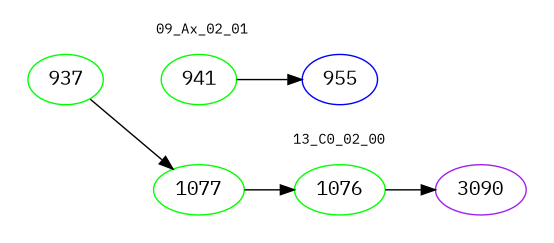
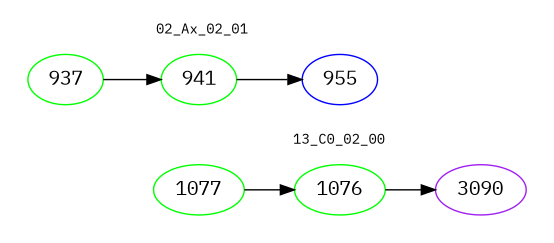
(203, 30) -> (203, 30)
(126, 129) -> (125, 80)
